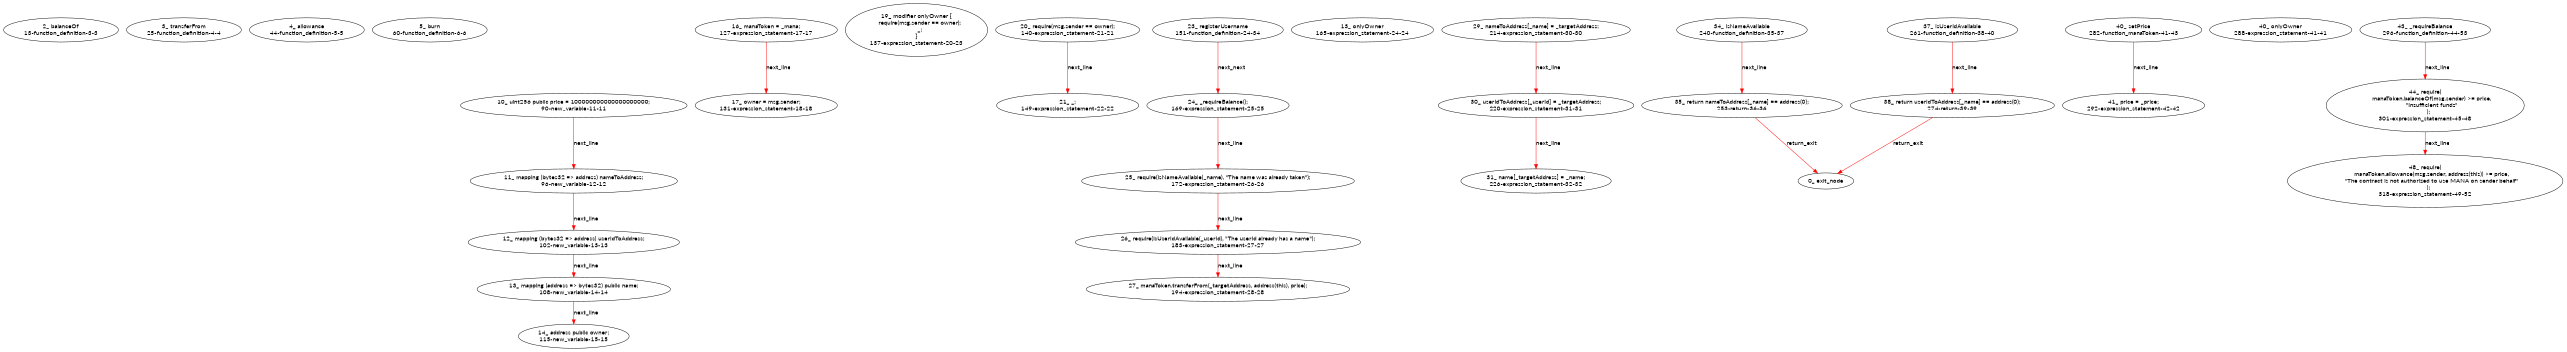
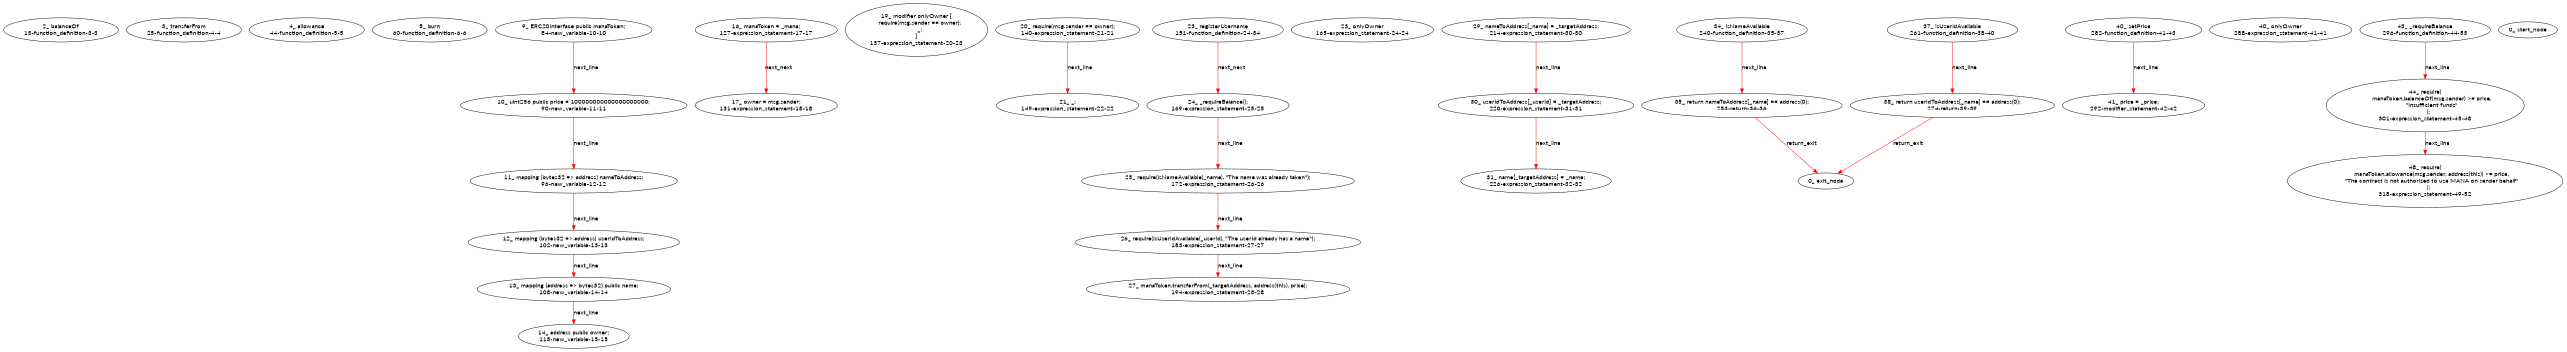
none -> (574, 30)
(1362, 30) -> (1362, 30)
(2134, 30) -> (2134, 30)
none -> (2528, 30)
(779, 68) -> (779, 68)
(2134, 105) -> (2134, 105)
